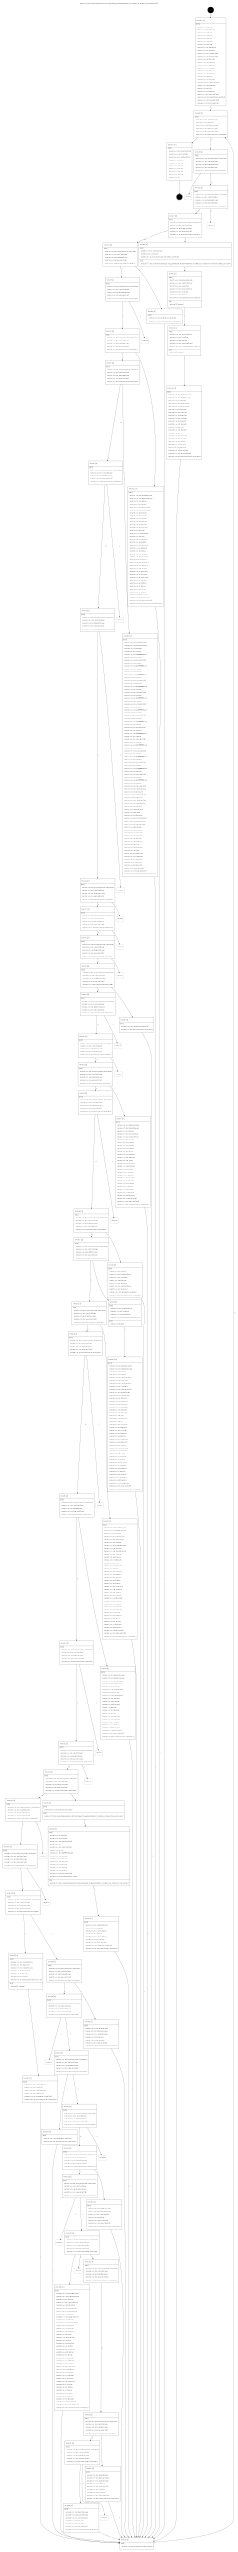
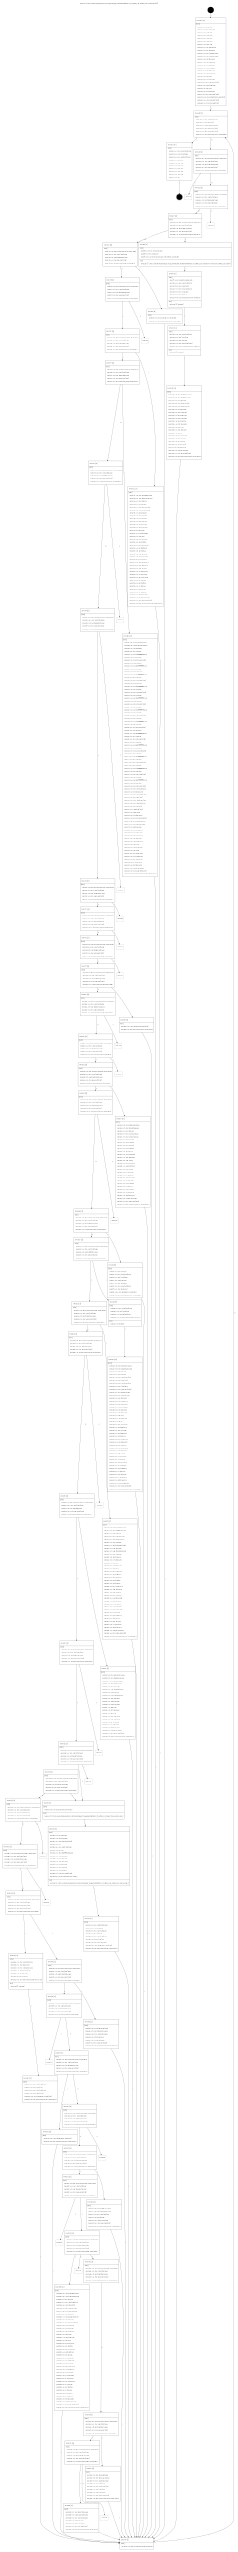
(69, 1767) -> (80, 1782)
